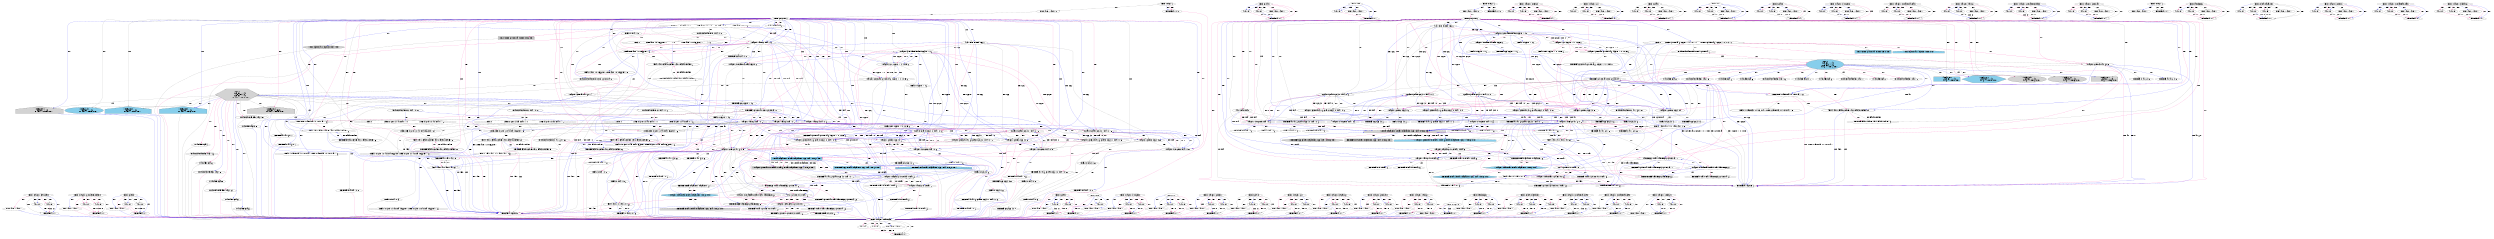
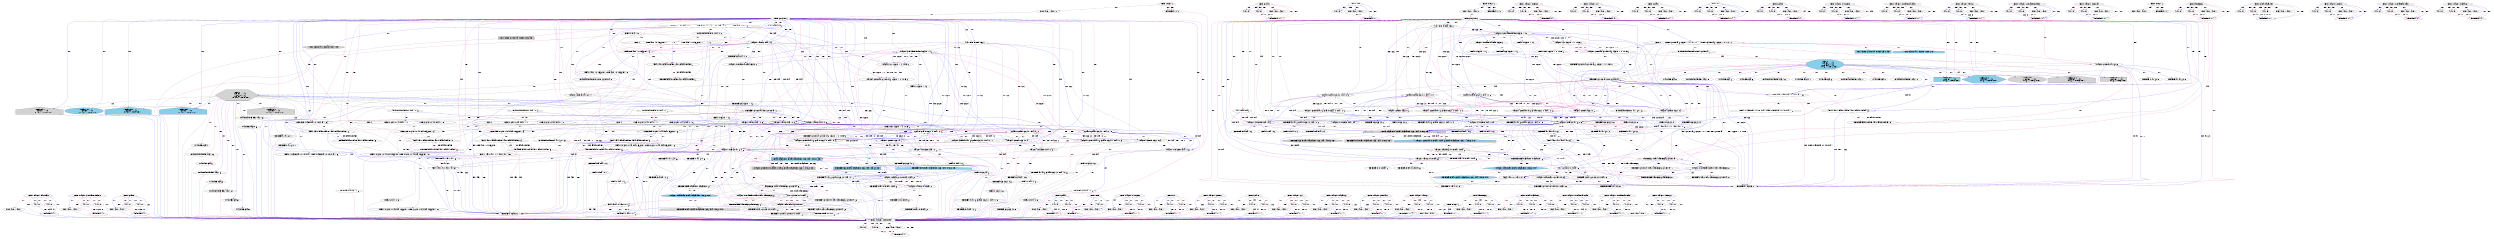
(2067, 79) -> (2072, 79)
(271, 110) -> (271, 111)
